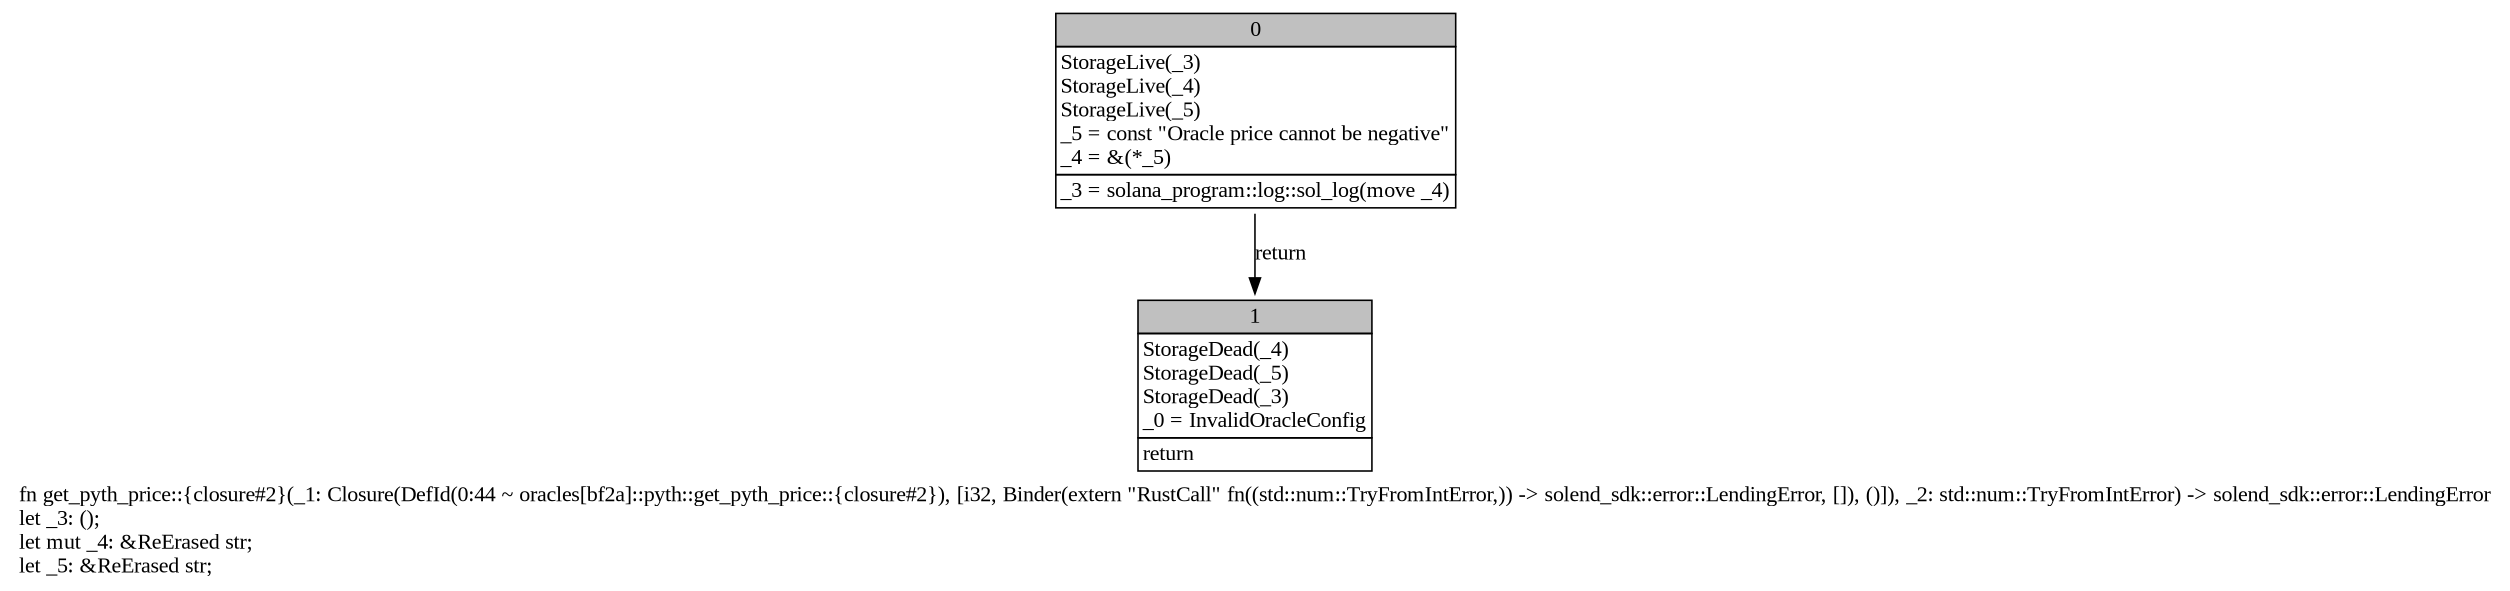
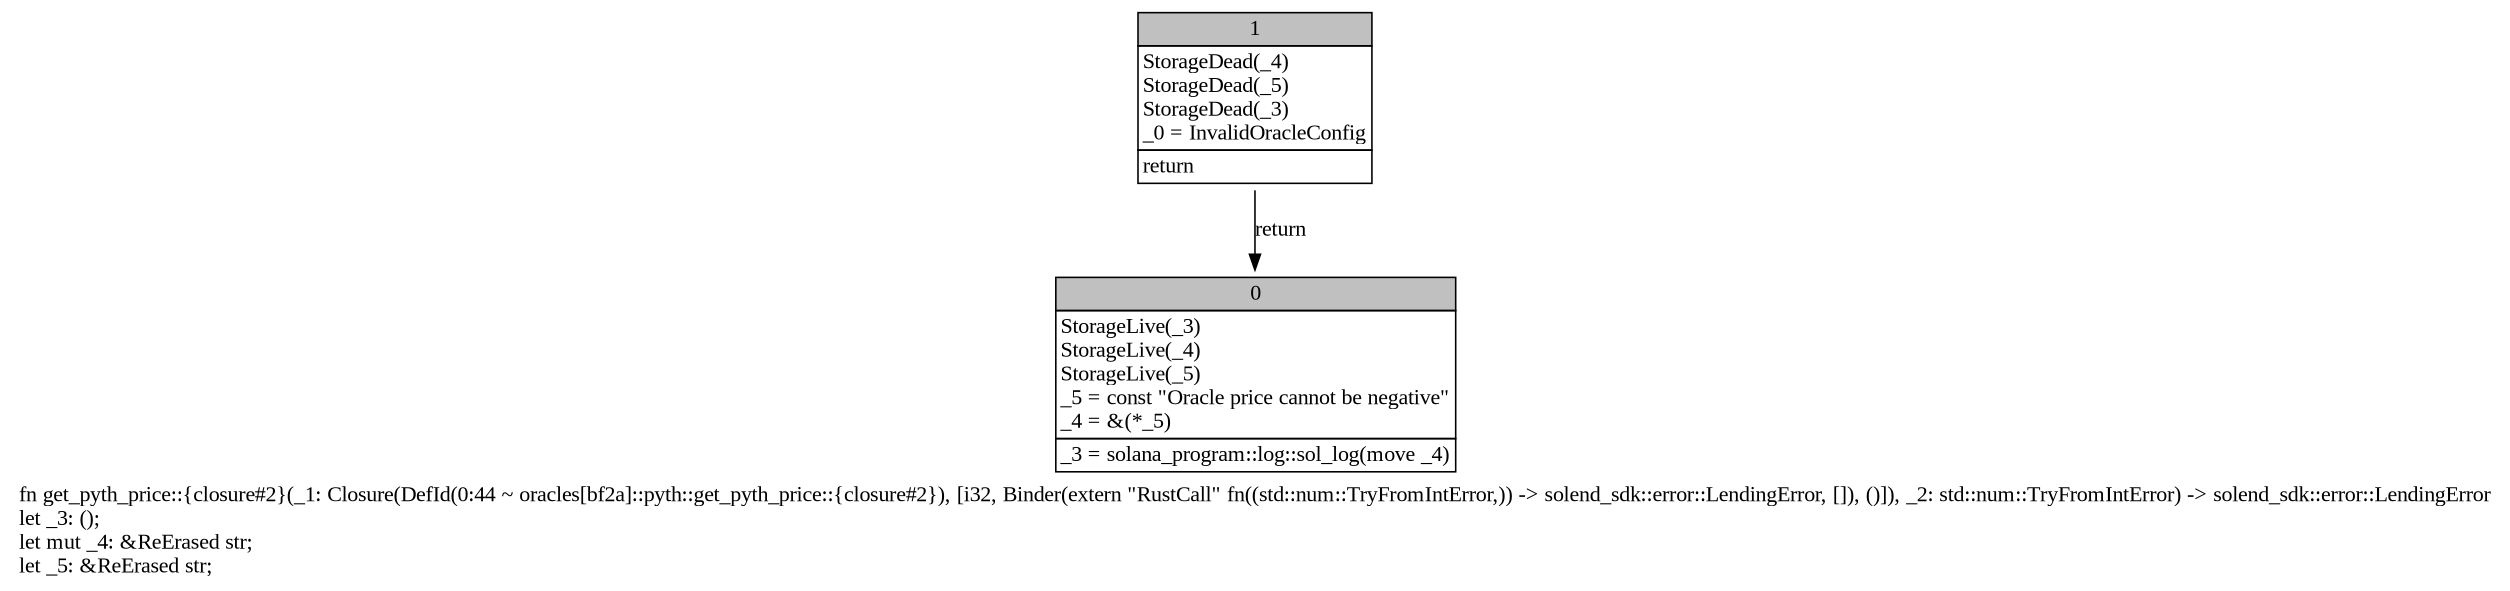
(1255, 246) -> (1255, 222)
